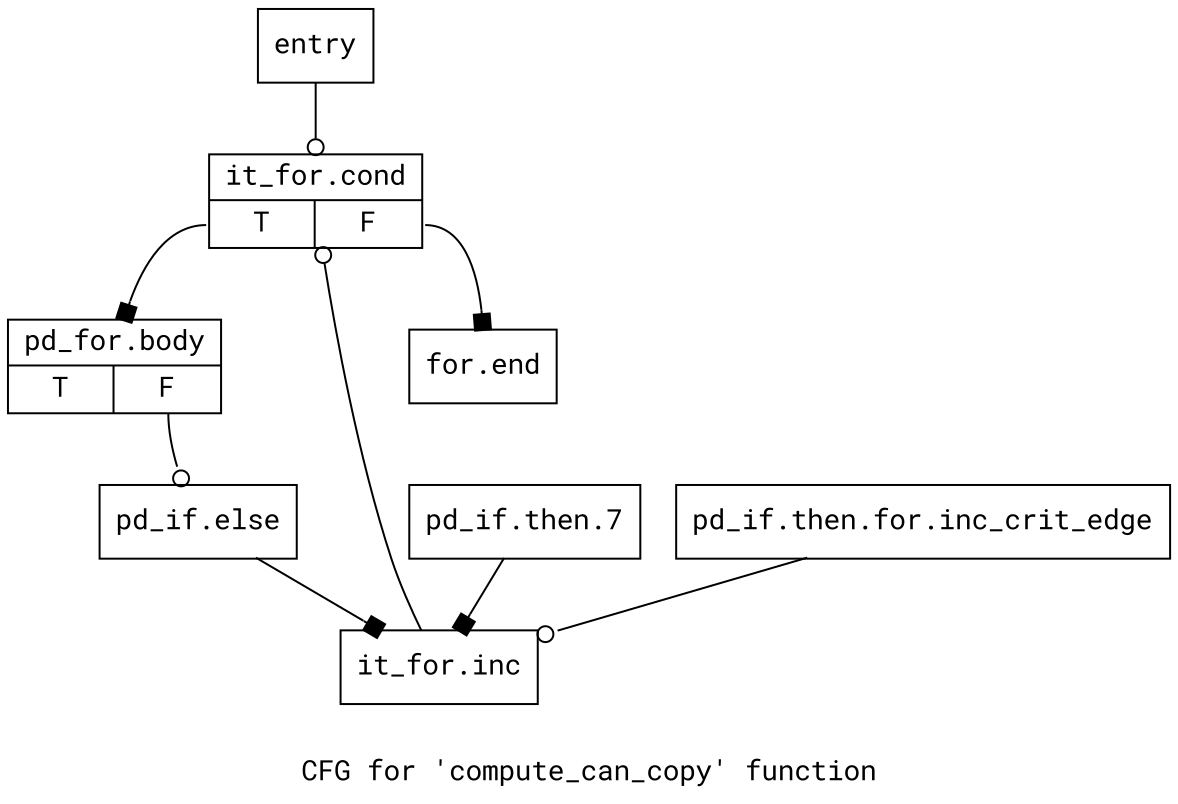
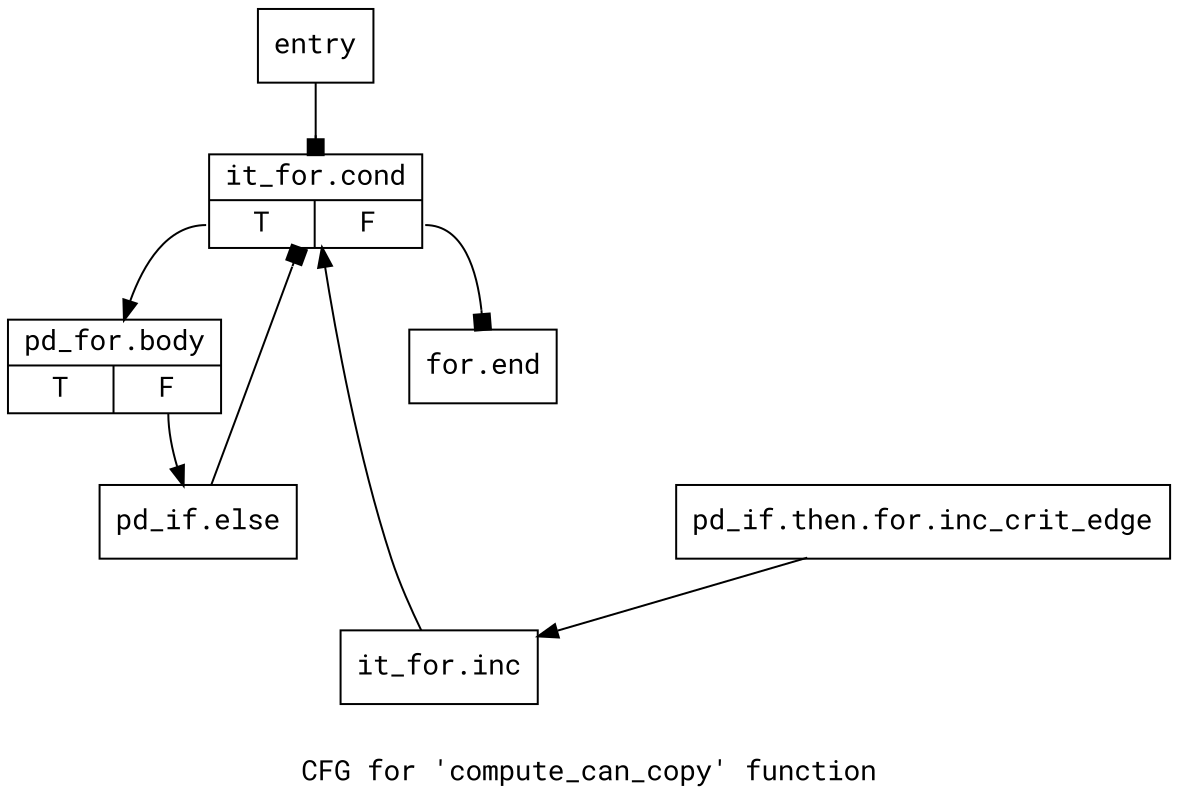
(316, 110) -> (316, 110)
(157, 251) -> (157, 251)
(171, 440) -> (171, 440)
(361, 450) -> (361, 450)
(525, 522) -> none
(310, 589) -> (252, 376)
(682, 594) -> (682, 594)
